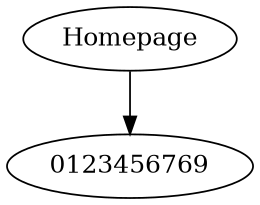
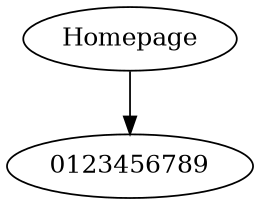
(130, 166) -> (130, 166)
